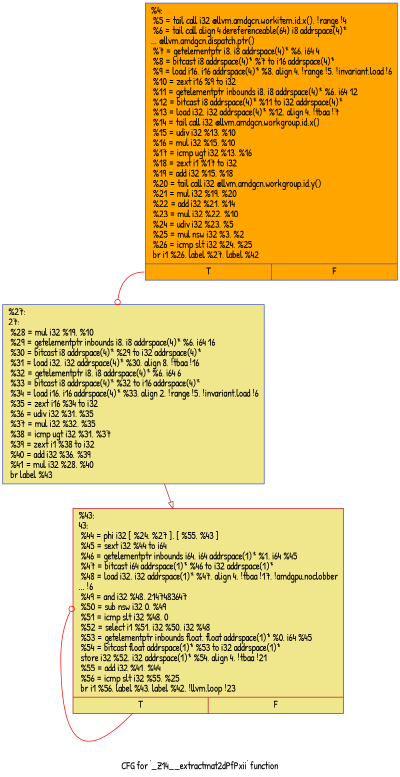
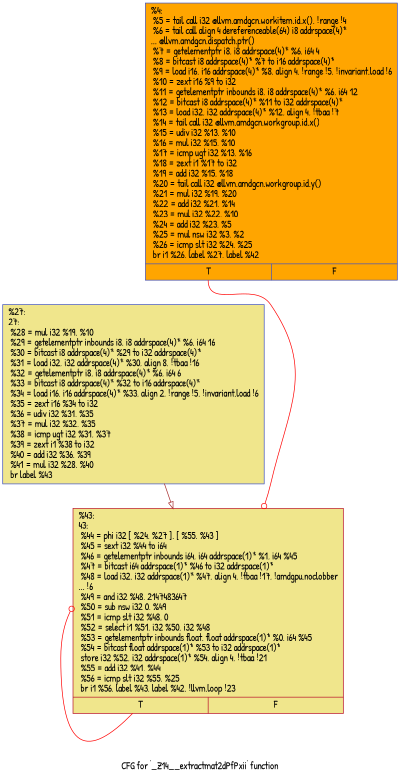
(192, 225) -> (191, 225)
(126, 280) -> (295, 366)
